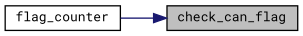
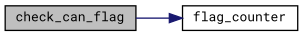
(137, 18) -> (153, 18)
